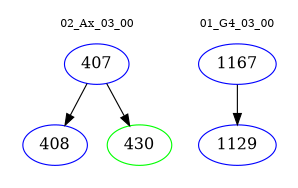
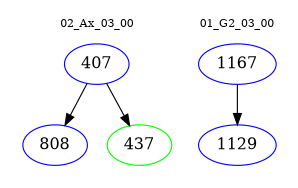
(237, 24) -> (237, 24)
(55, 145) -> (55, 145)
(140, 145) -> (140, 145)
